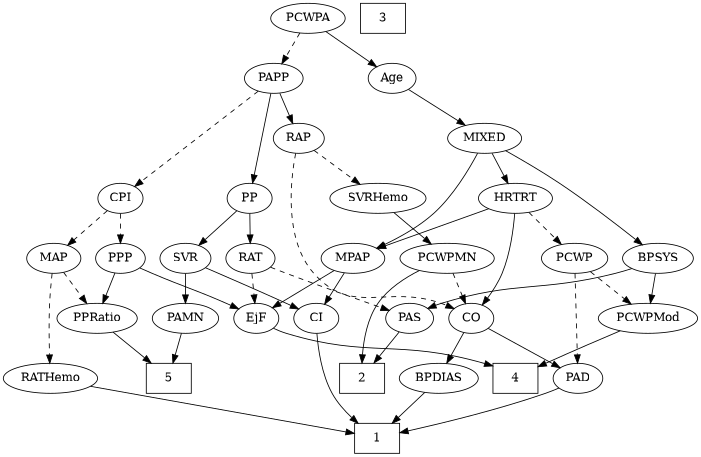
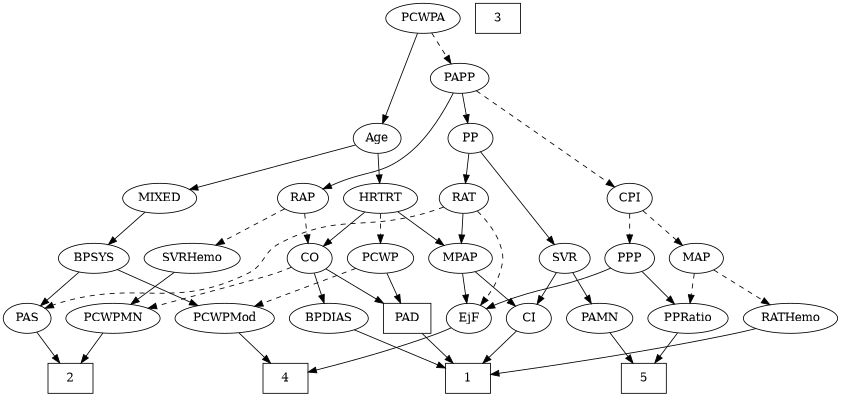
(498, 165) -> (379, 164)
(440, 208) -> (462, 224)
(458, 285) -> (231, 286)
(576, 314) -> (392, 284)
(578, 378) -> (407, 318)
